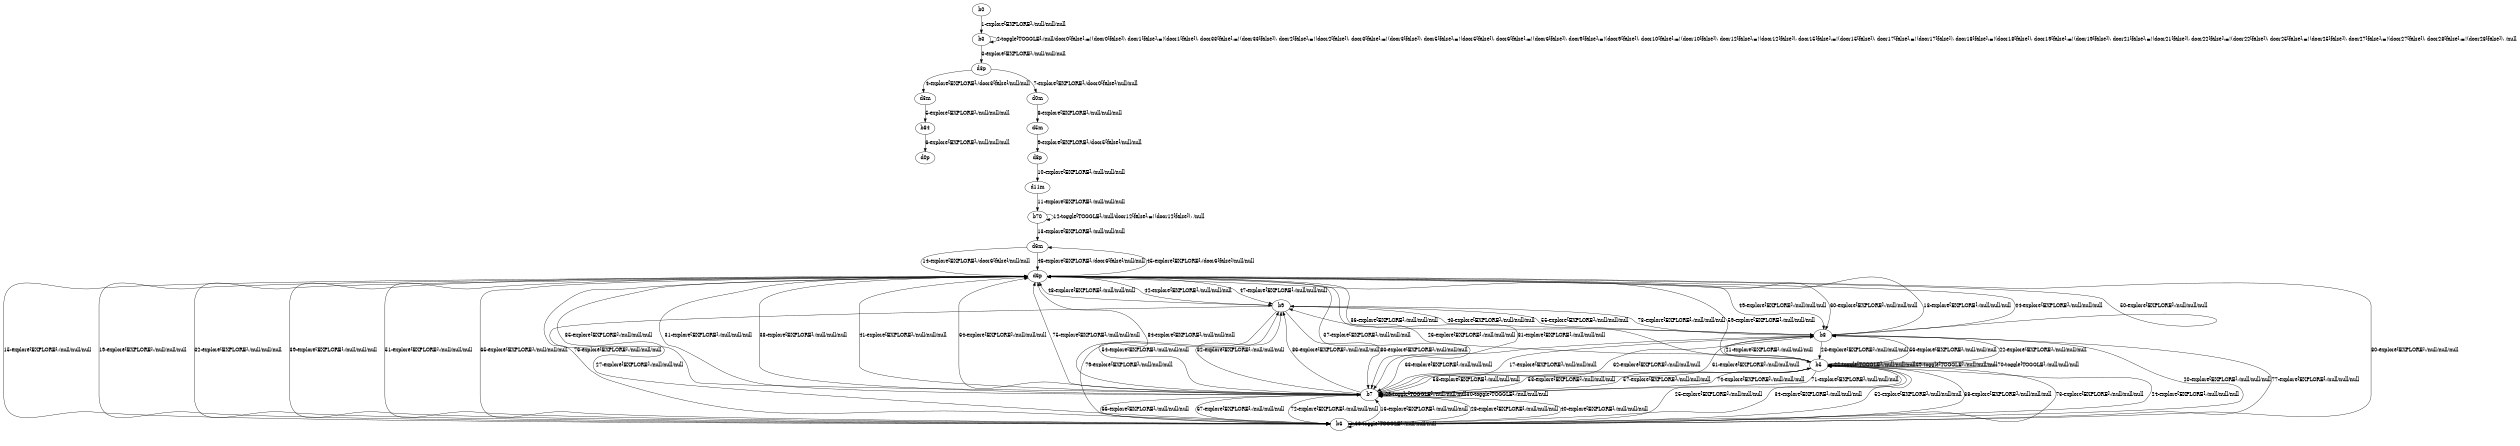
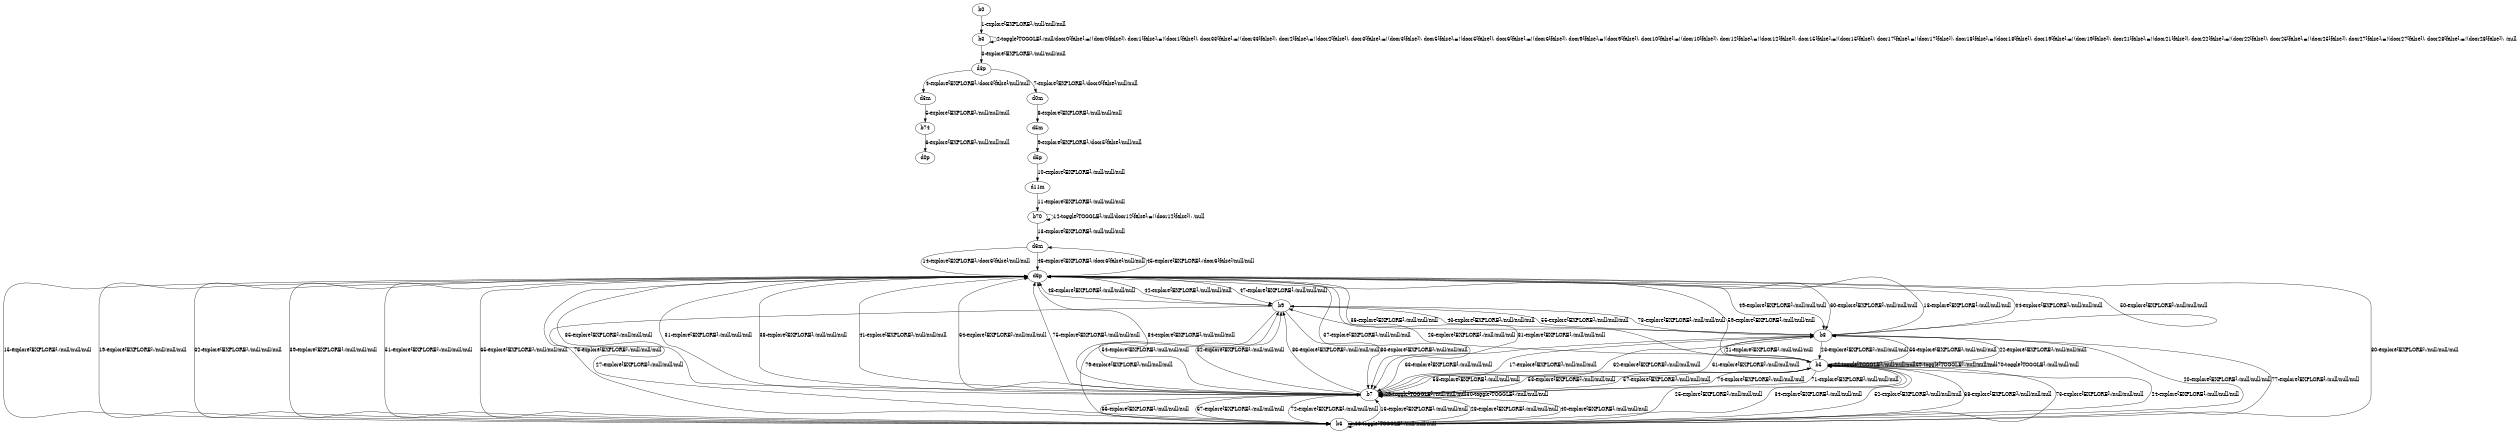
(925, 128) -> (925, 128)
(1038, 158) -> (1038, 158)
